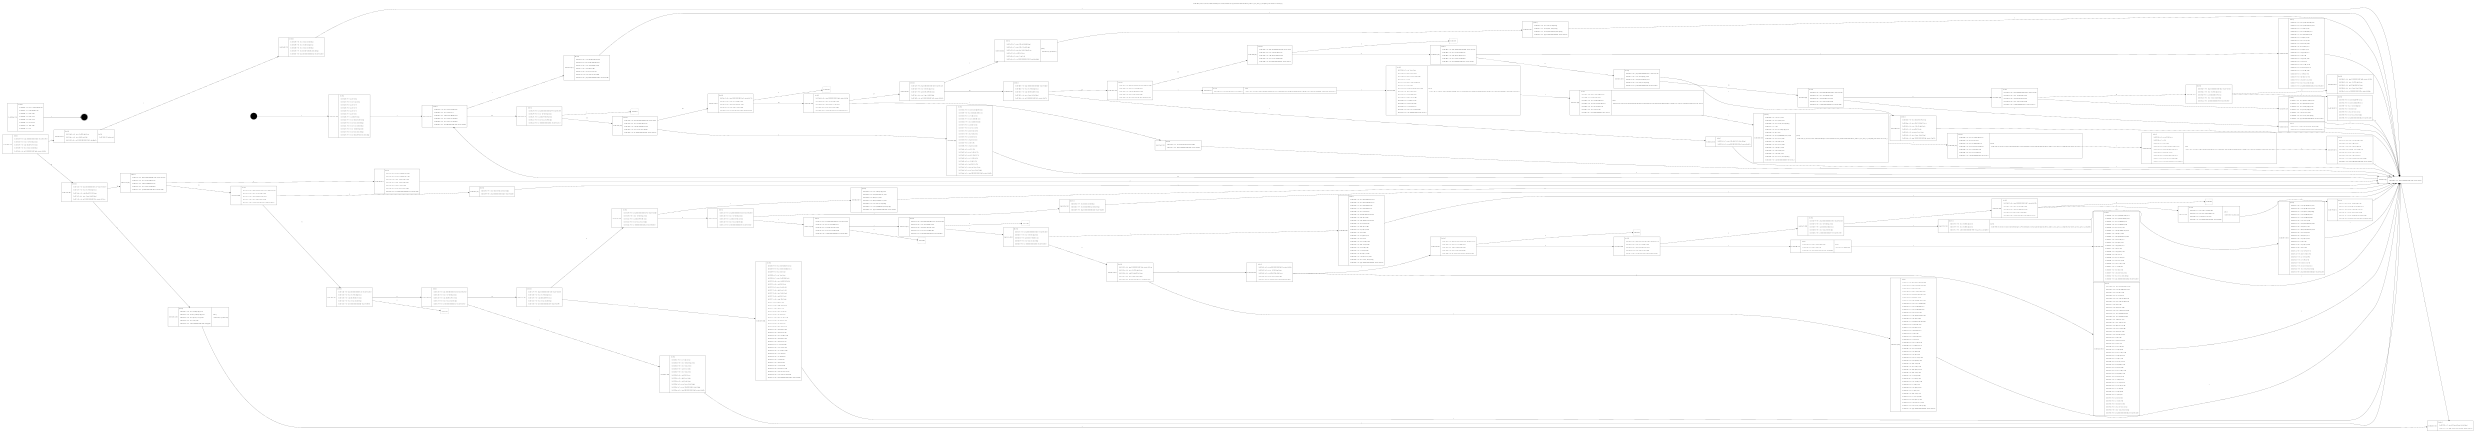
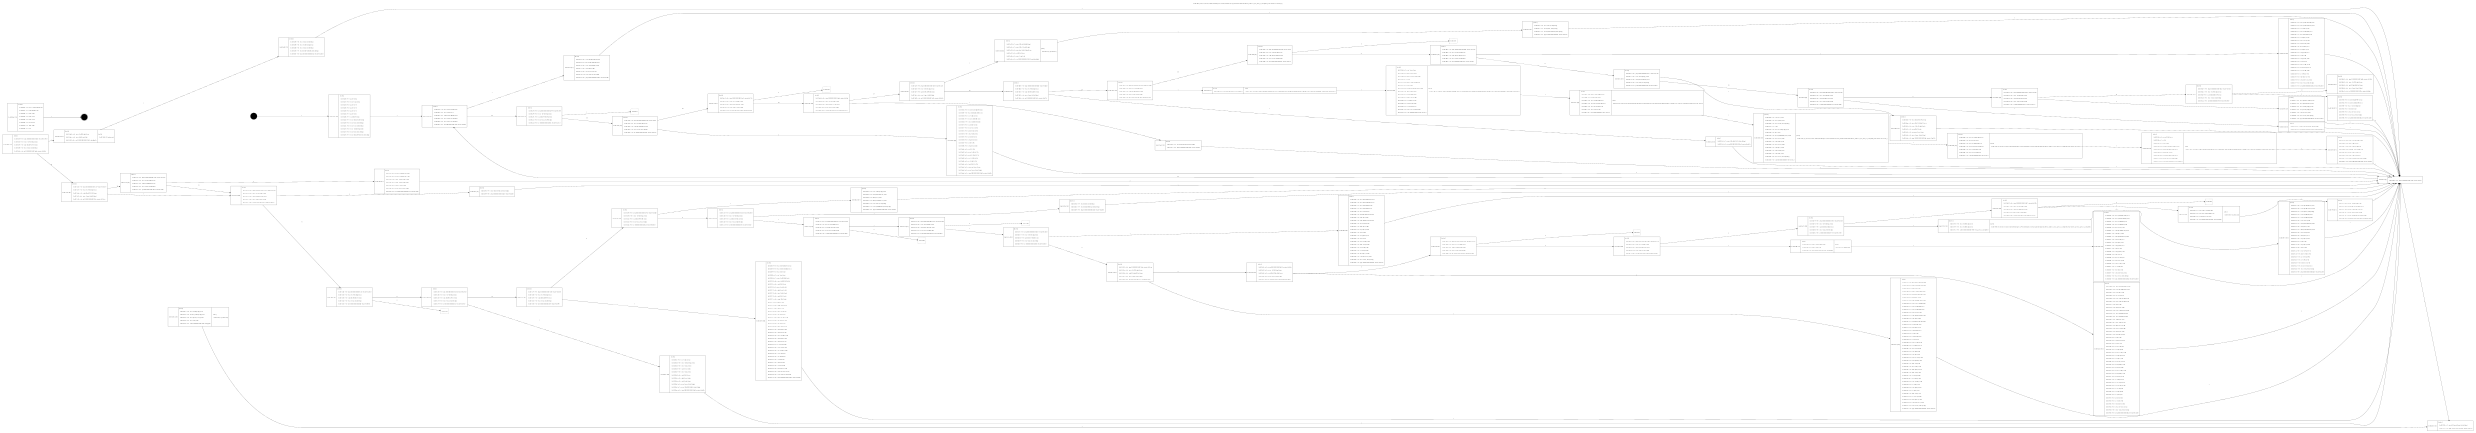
(141, 254) -> (169, 196)
